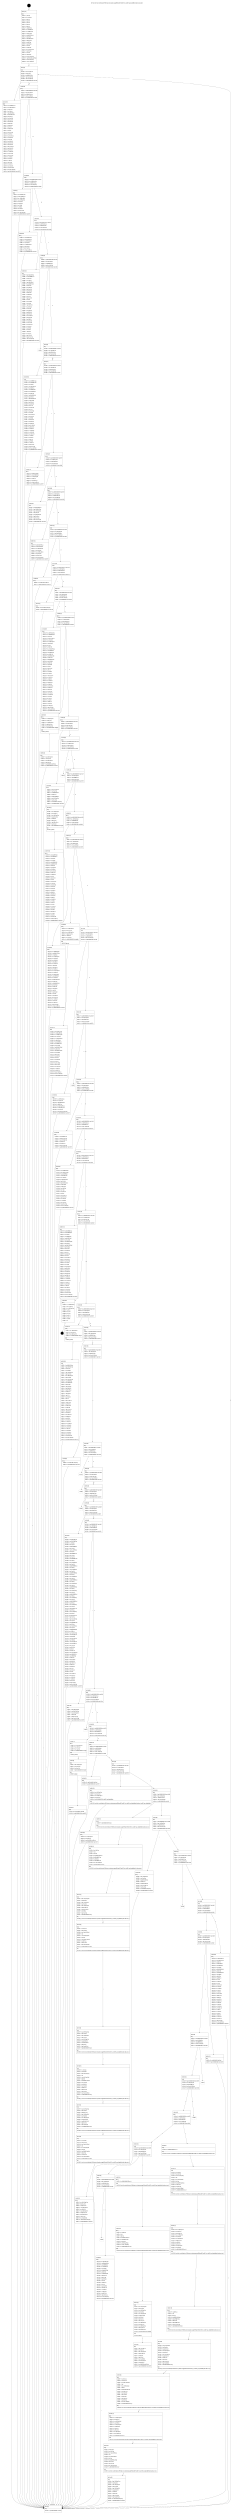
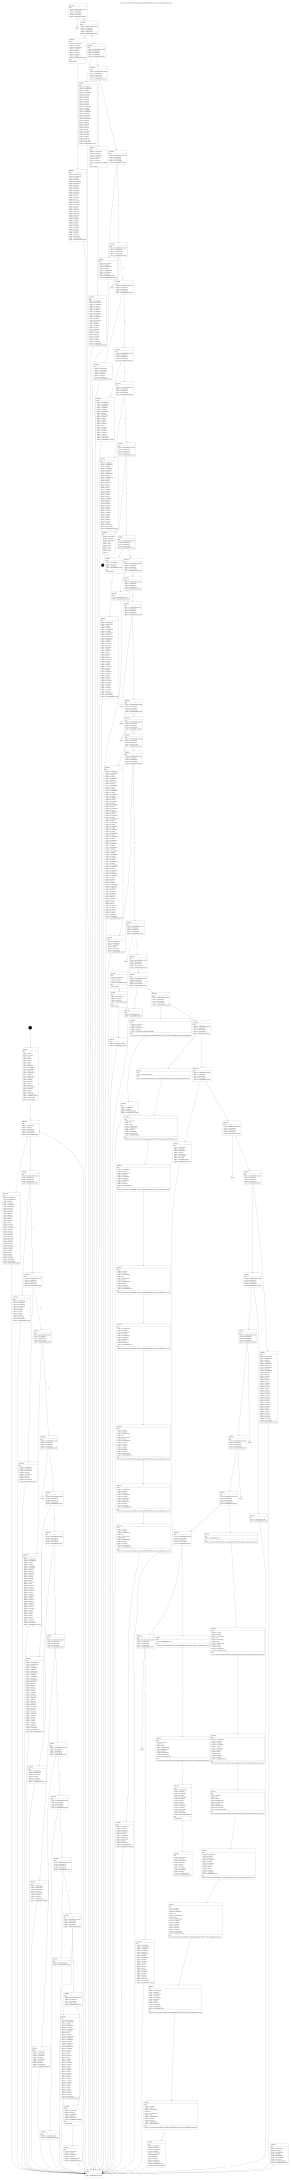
(69, 723) -> none
